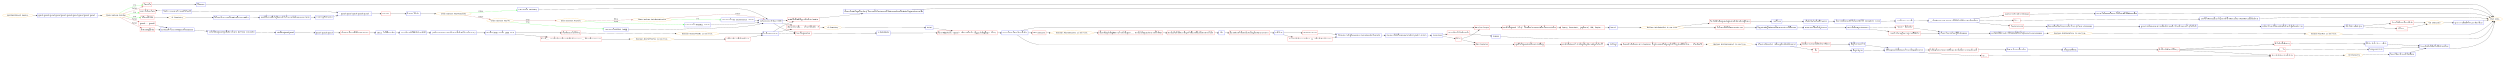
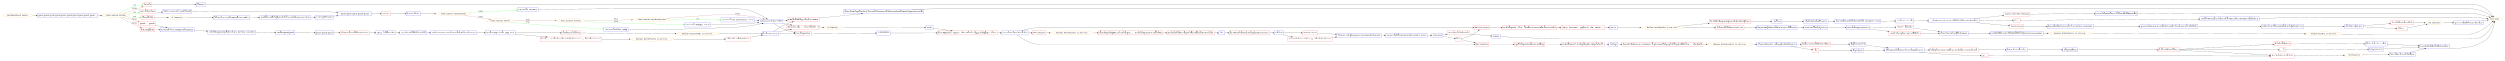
(160, 11) -> (159, 12)
